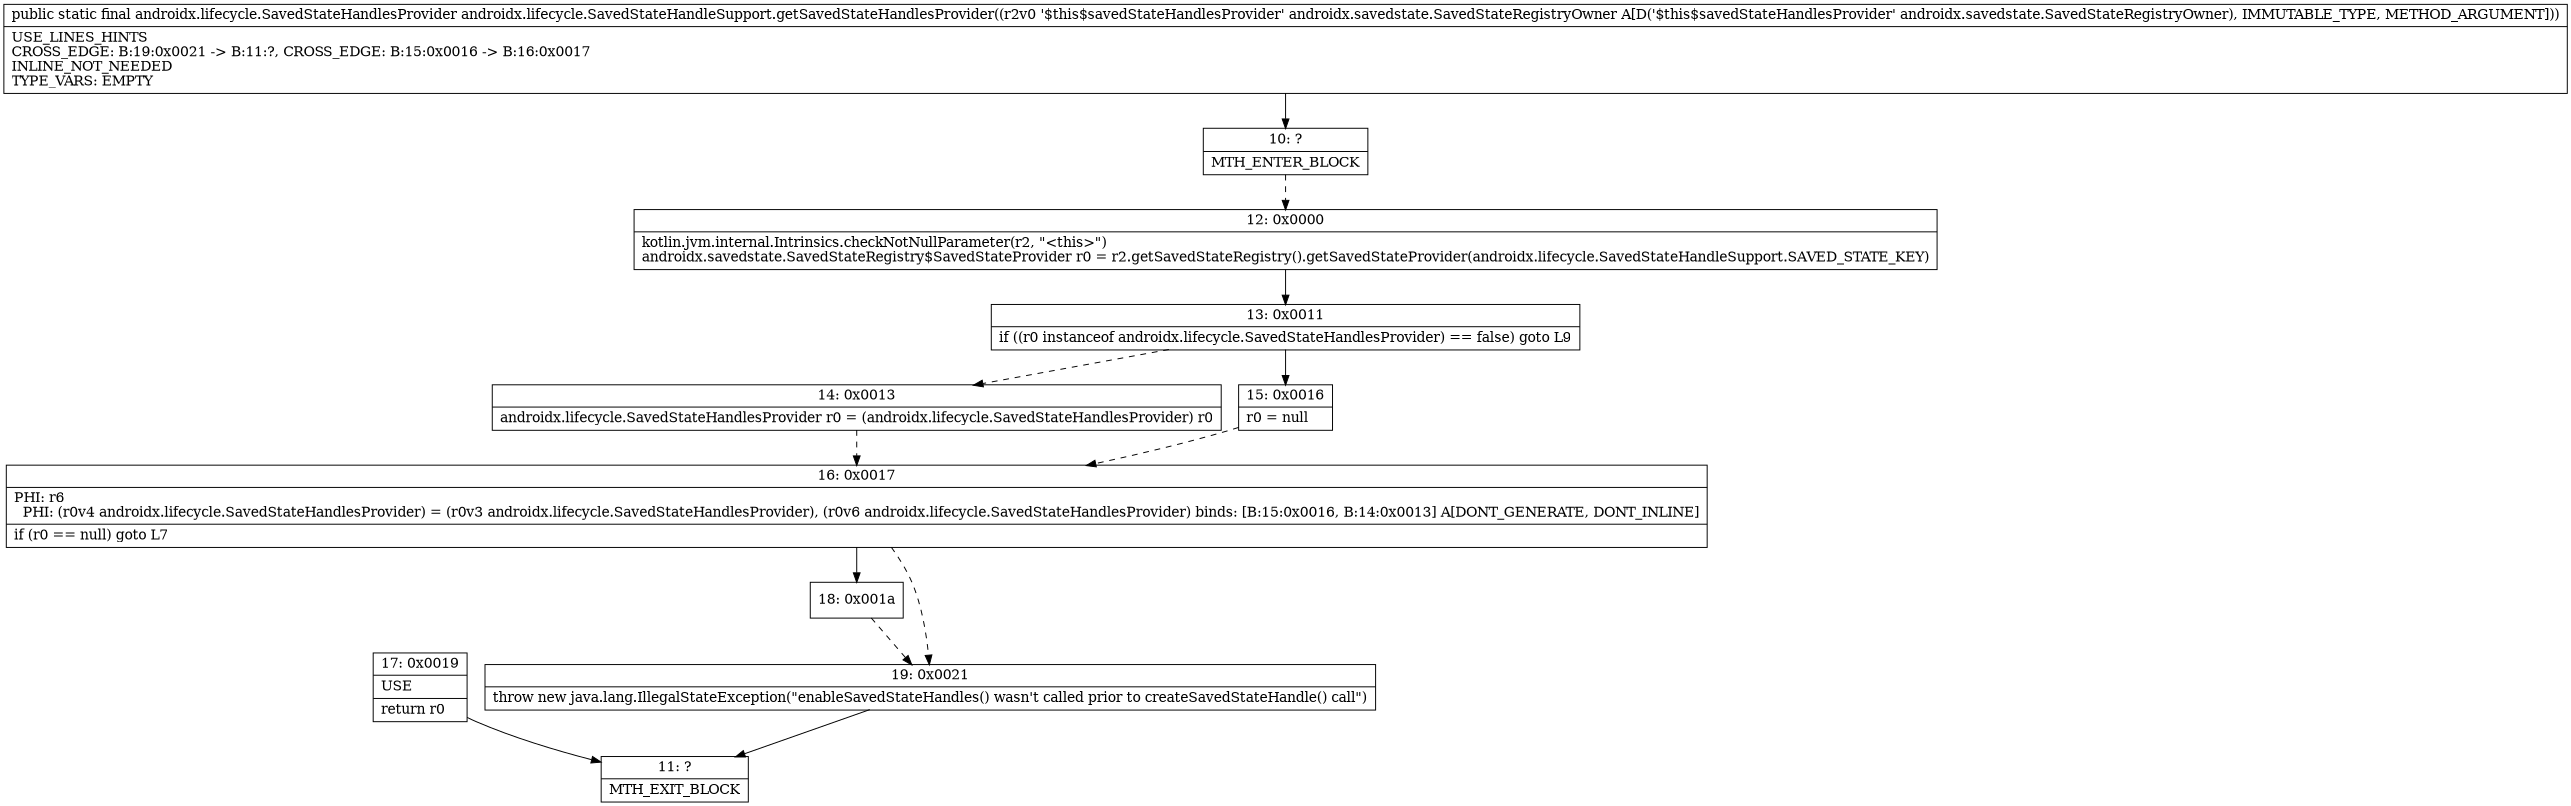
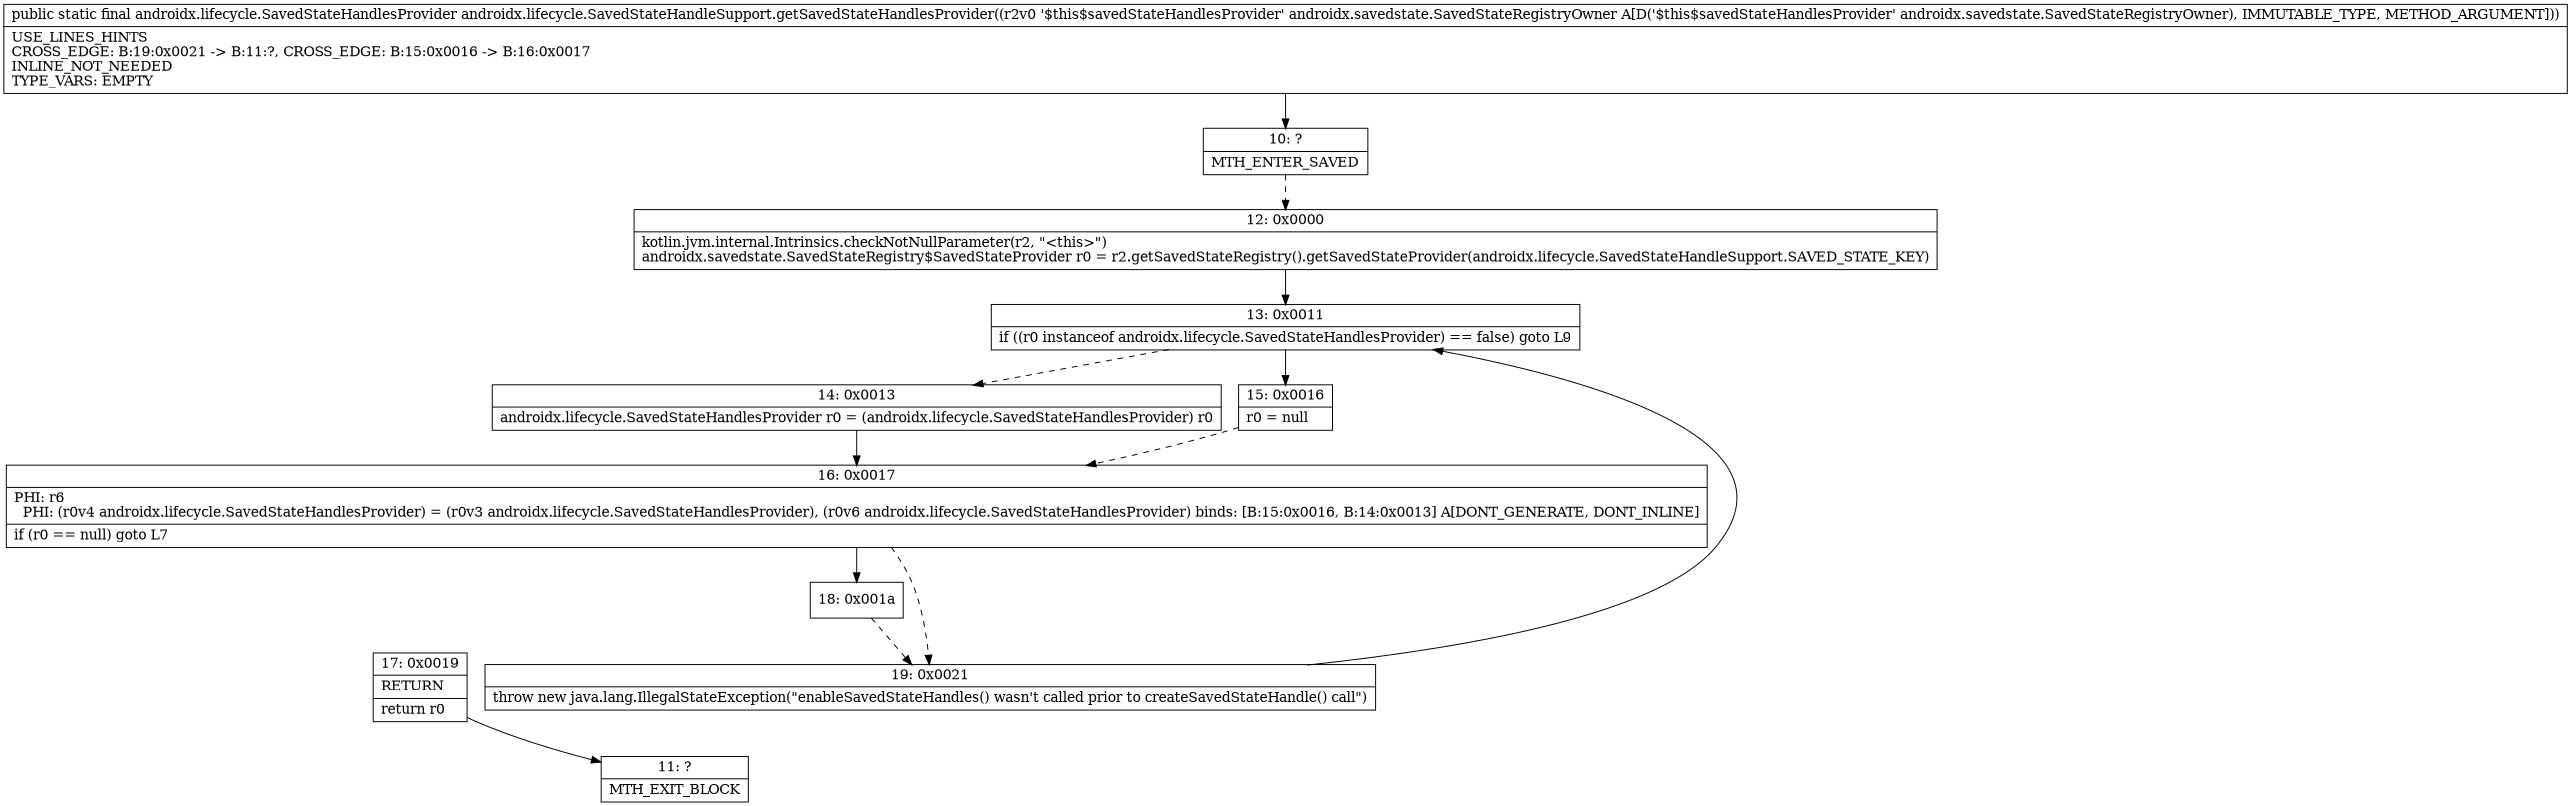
(1286, 163) -> (1285, 163)
(857, 443) -> (857, 443)
(397, 686) -> (412, 686)
(807, 732) -> (1703, 558)
